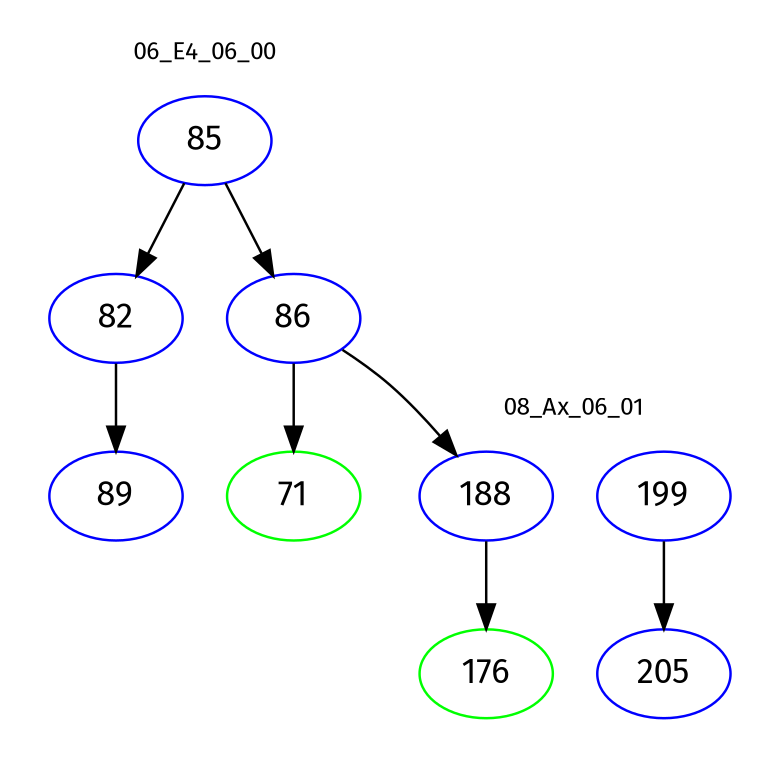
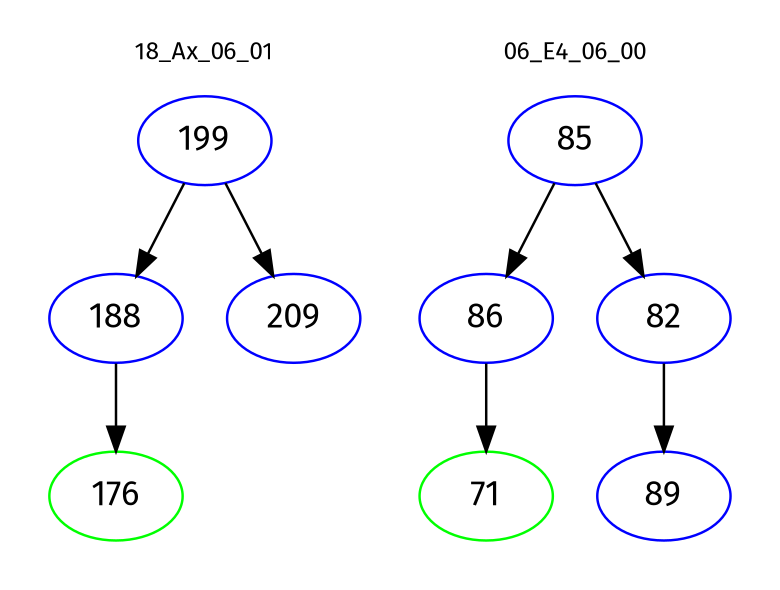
(575, 408) -> (205, 53)
(416, 409) -> (166, 218)
(664, 674) -> (294, 318)
